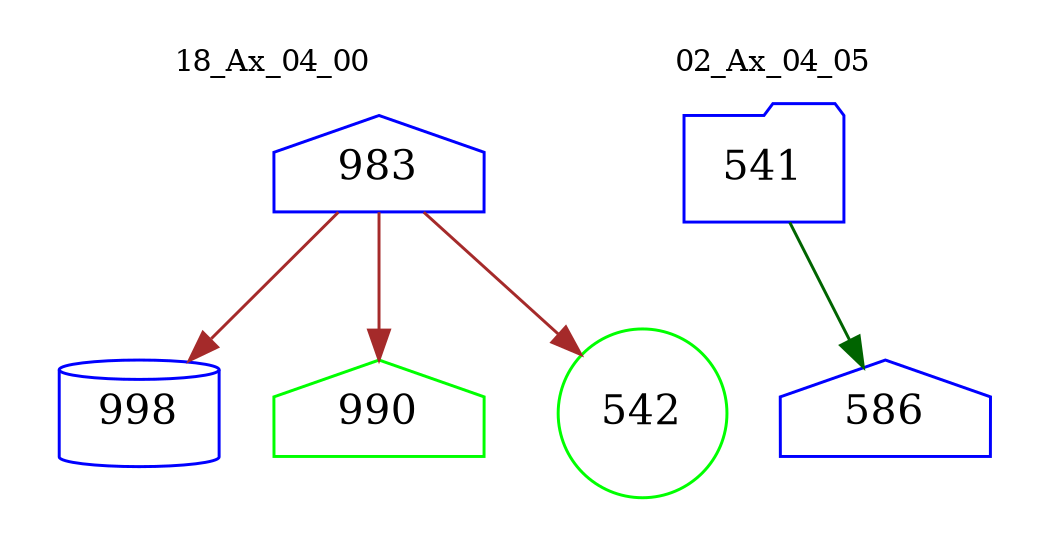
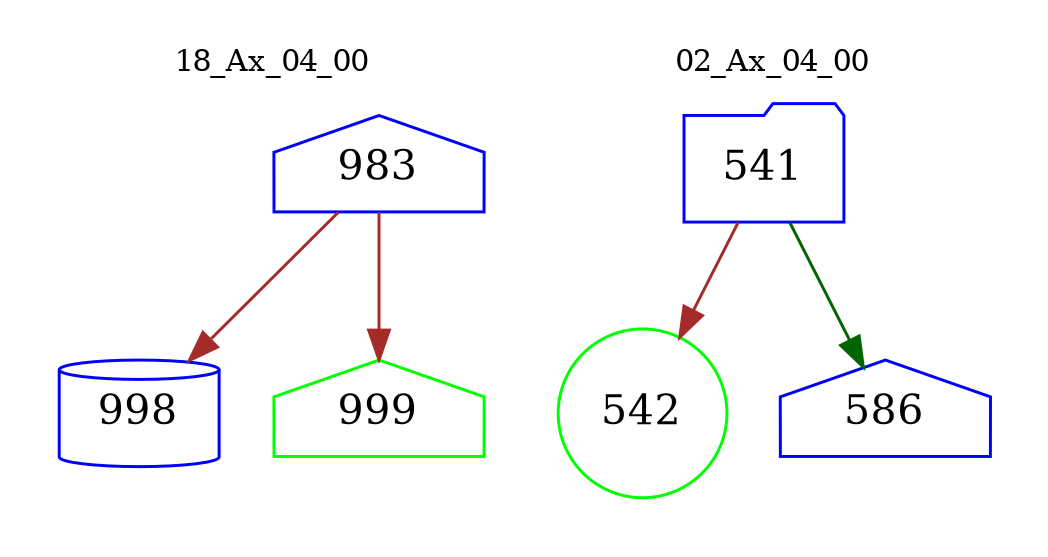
(773, 64) -> (773, 64)
(491, 273) -> (716, 266)
(379, 413) -> (379, 413)
